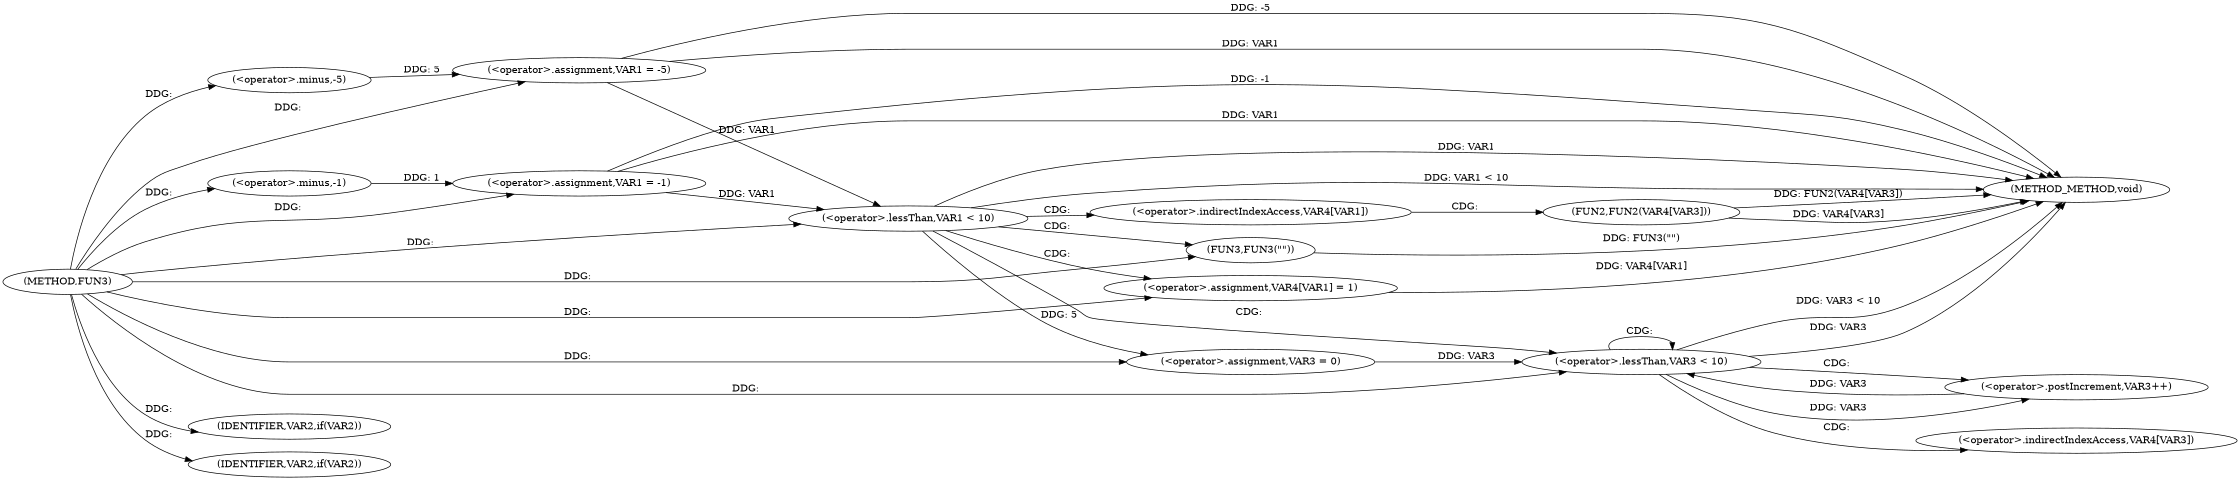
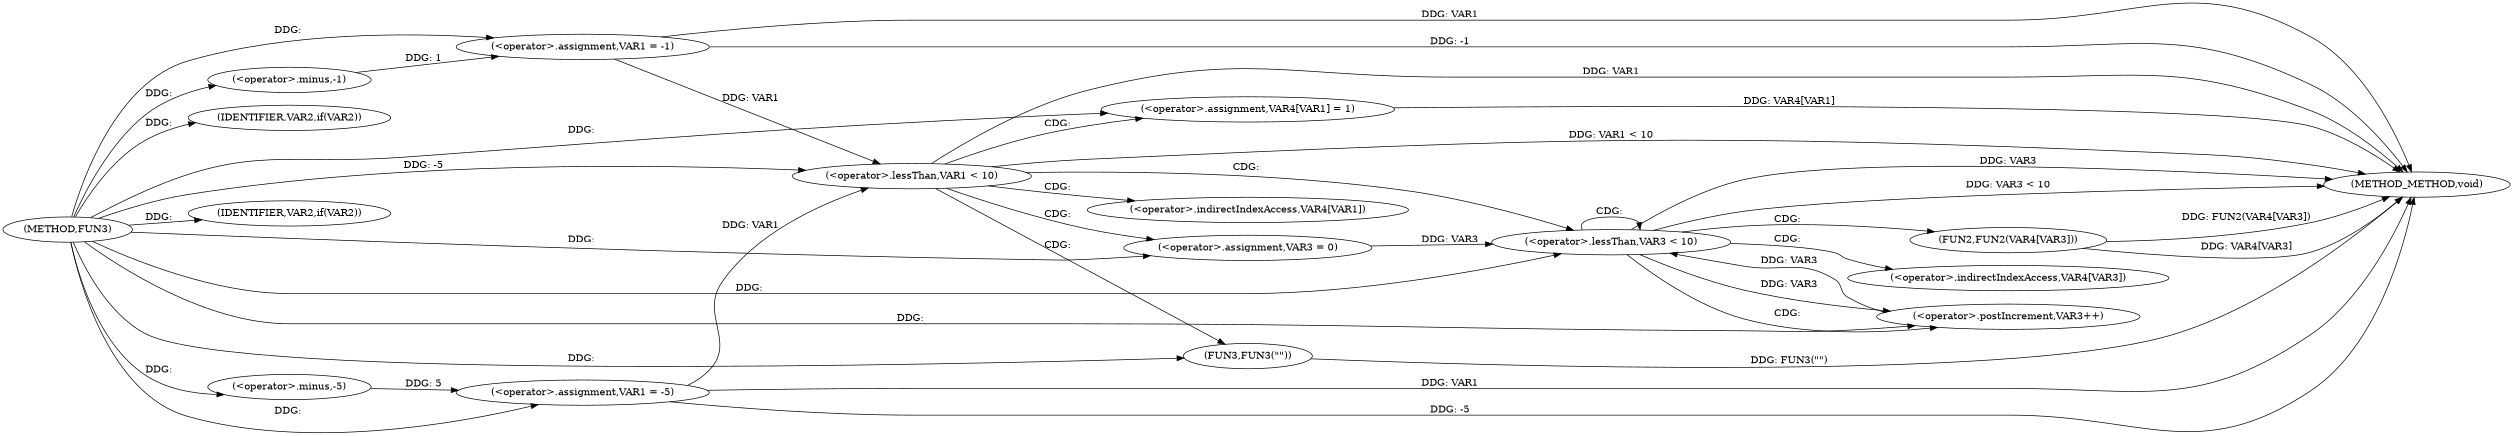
(1474, 212) -> (1805, 225)
(422, 243) -> (424, 165)
(1059, 315) -> (1059, 214)
none -> (987, 324)
